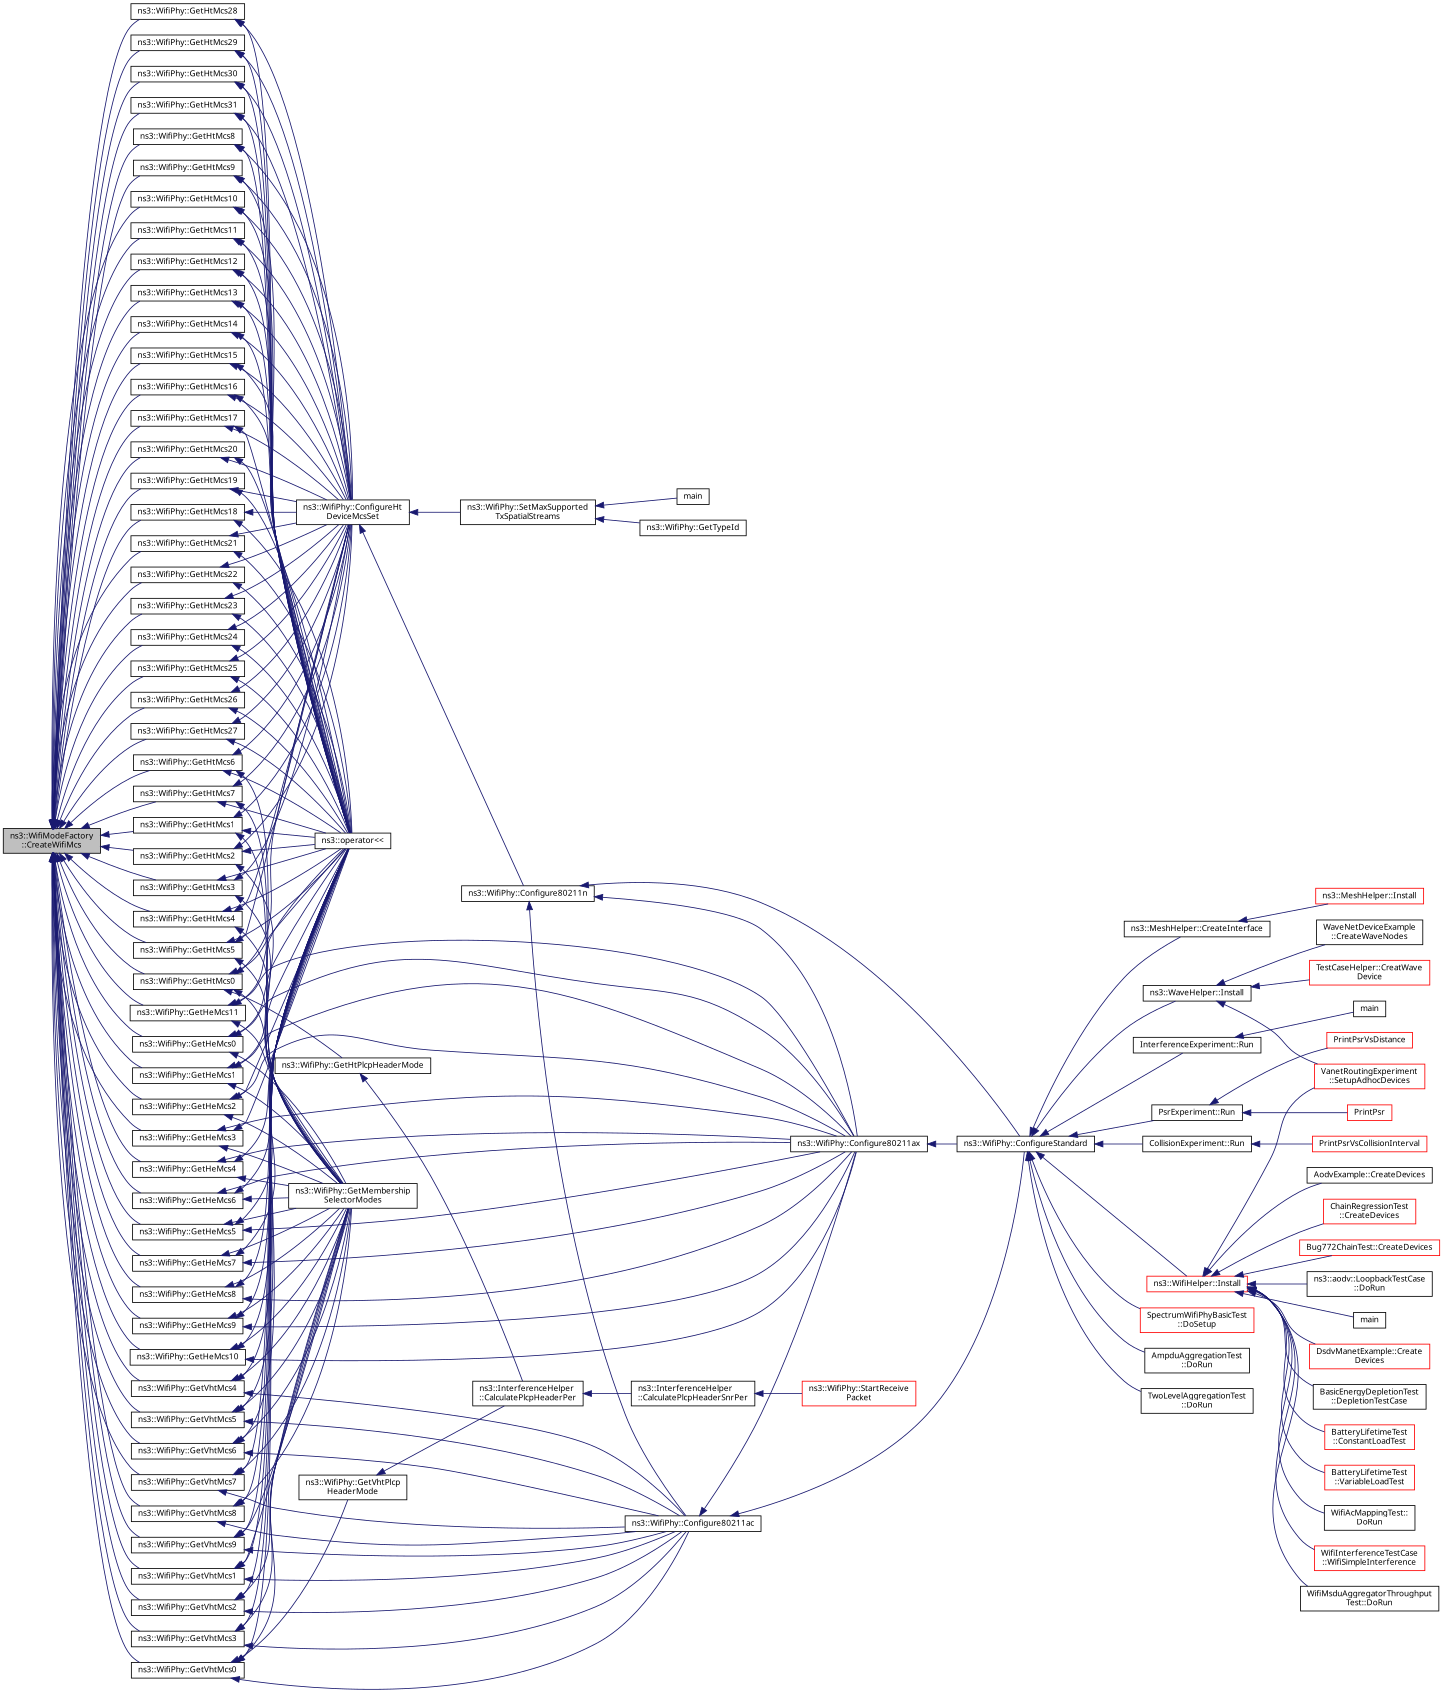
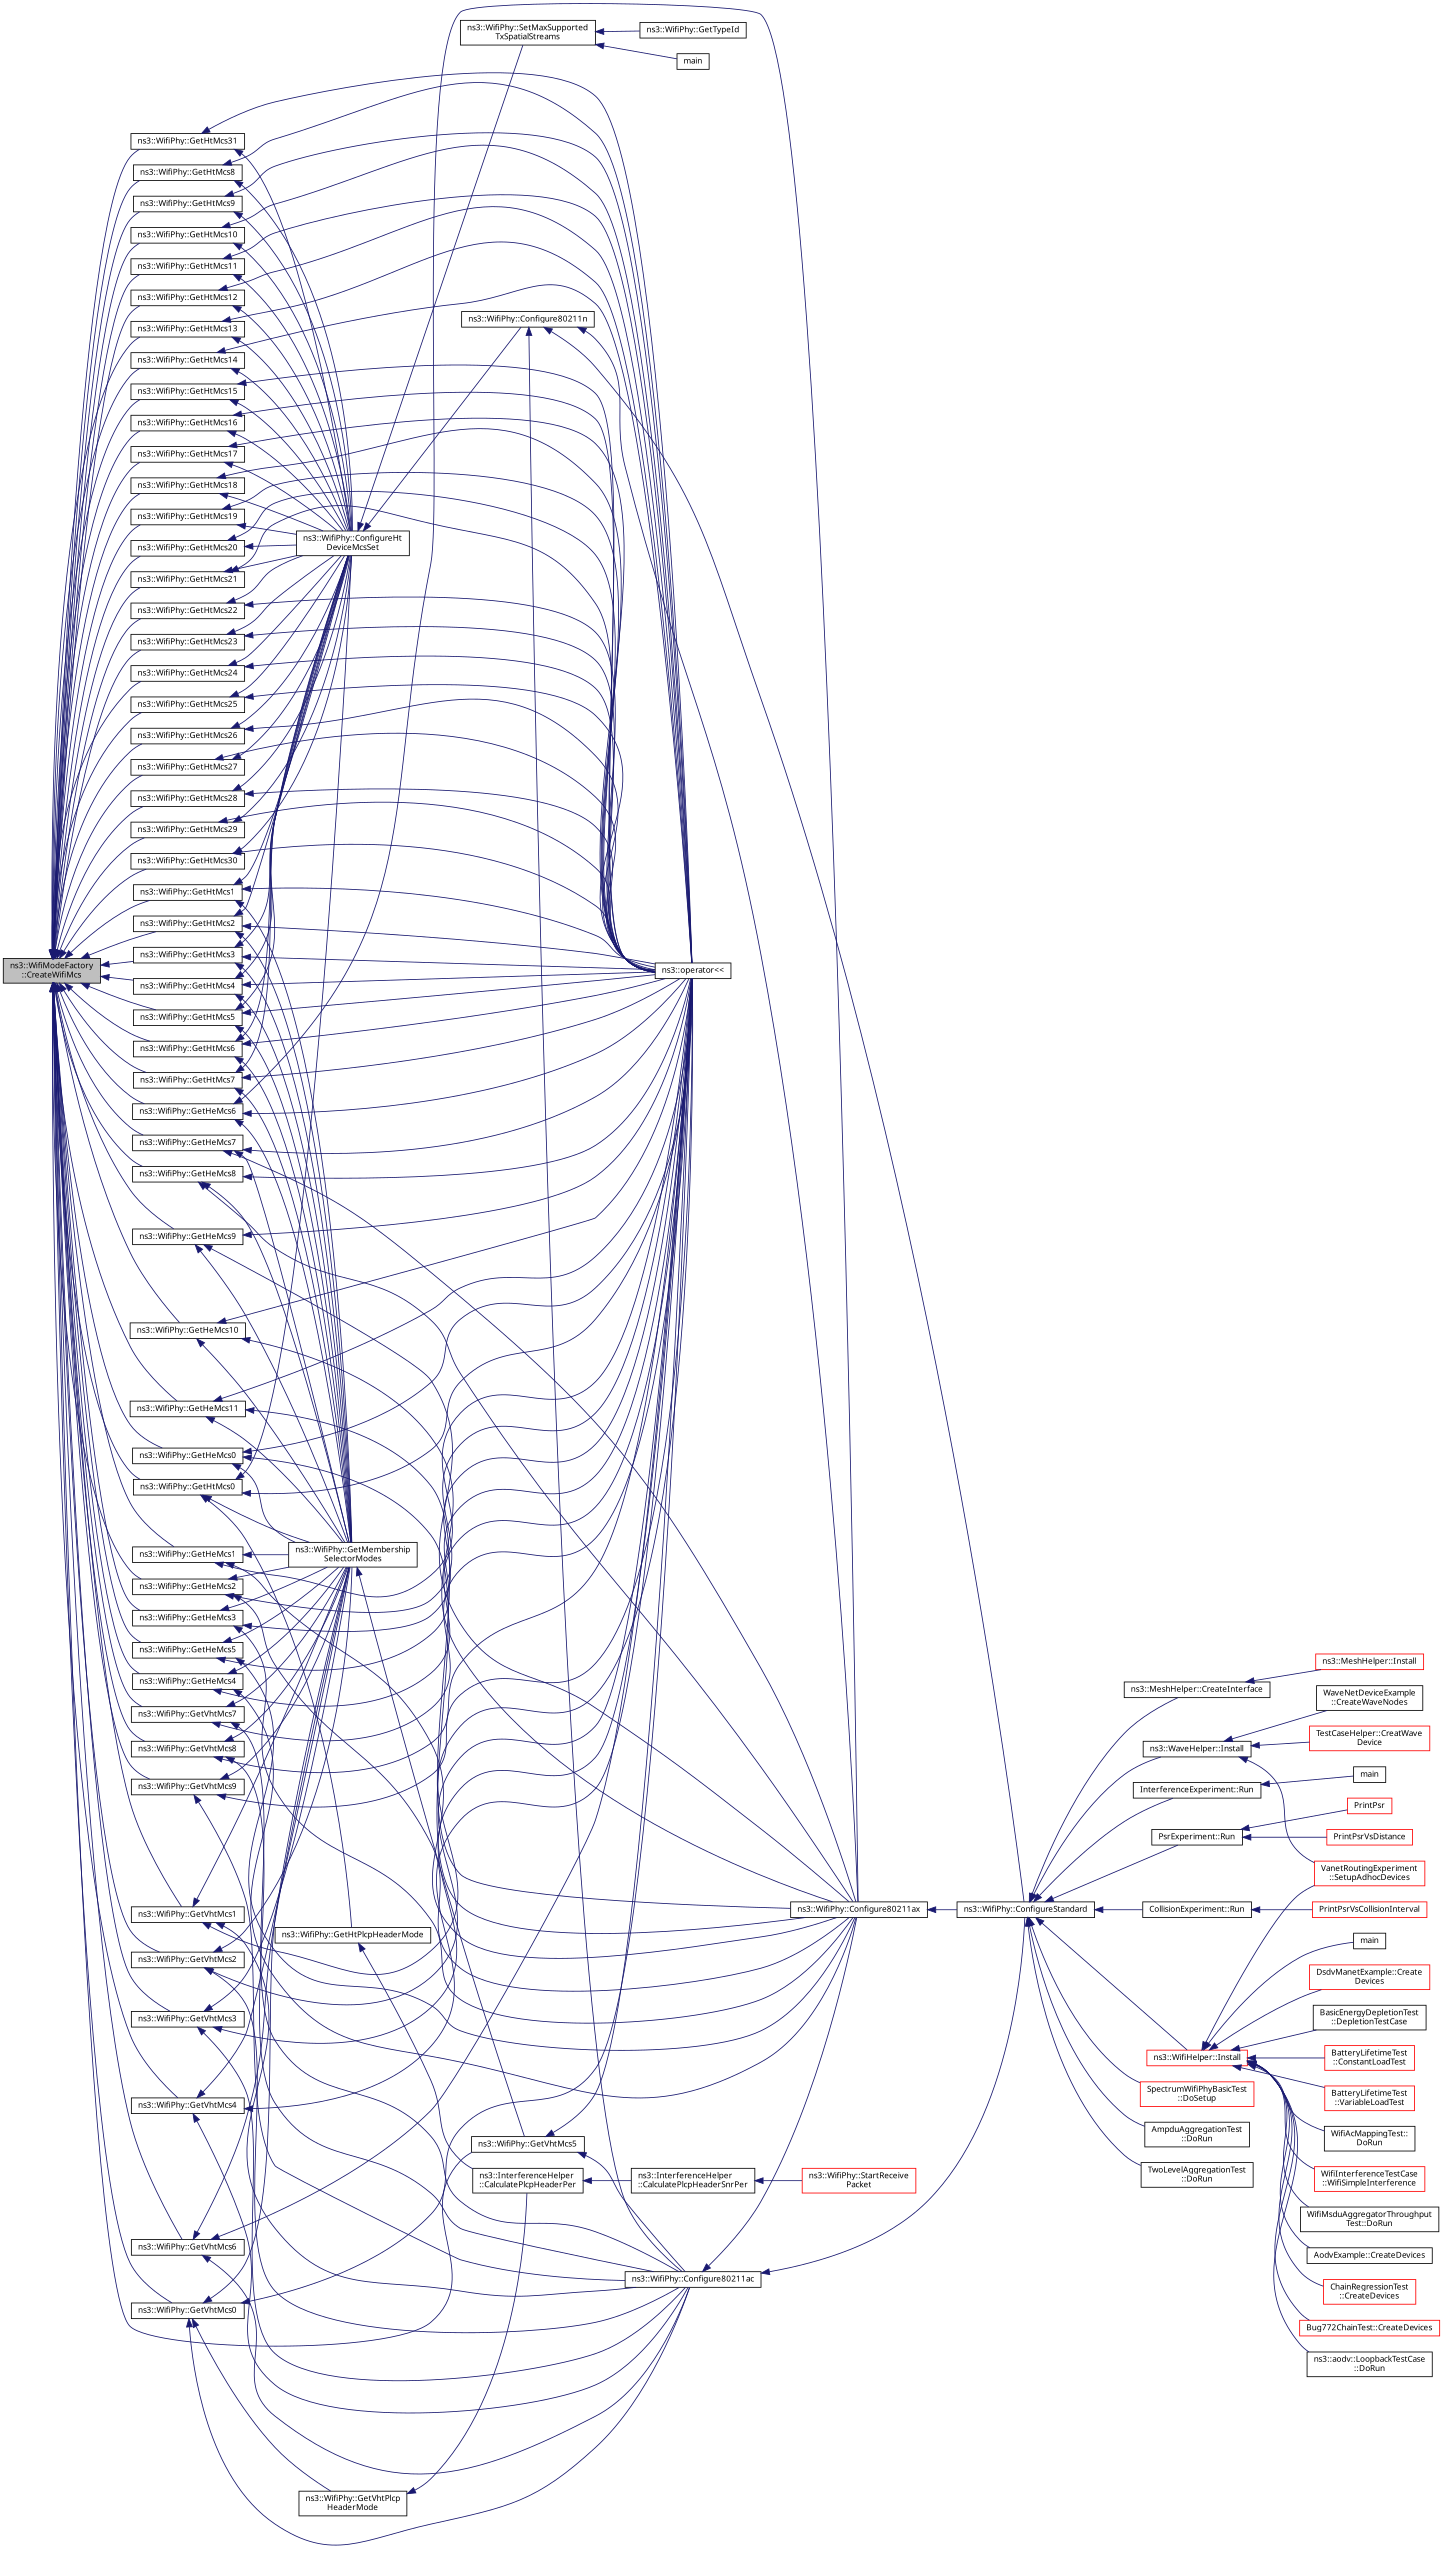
(302, 1333) -> (429, 1829)
